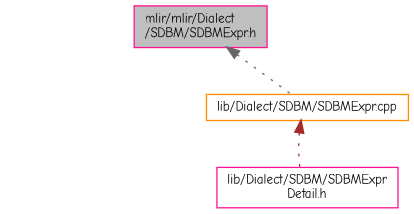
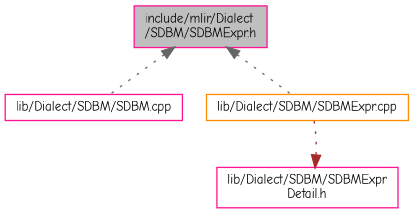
(201, 27) -> (201, 27)
none -> (94, 107)
(299, 150) -> (316, 137)
